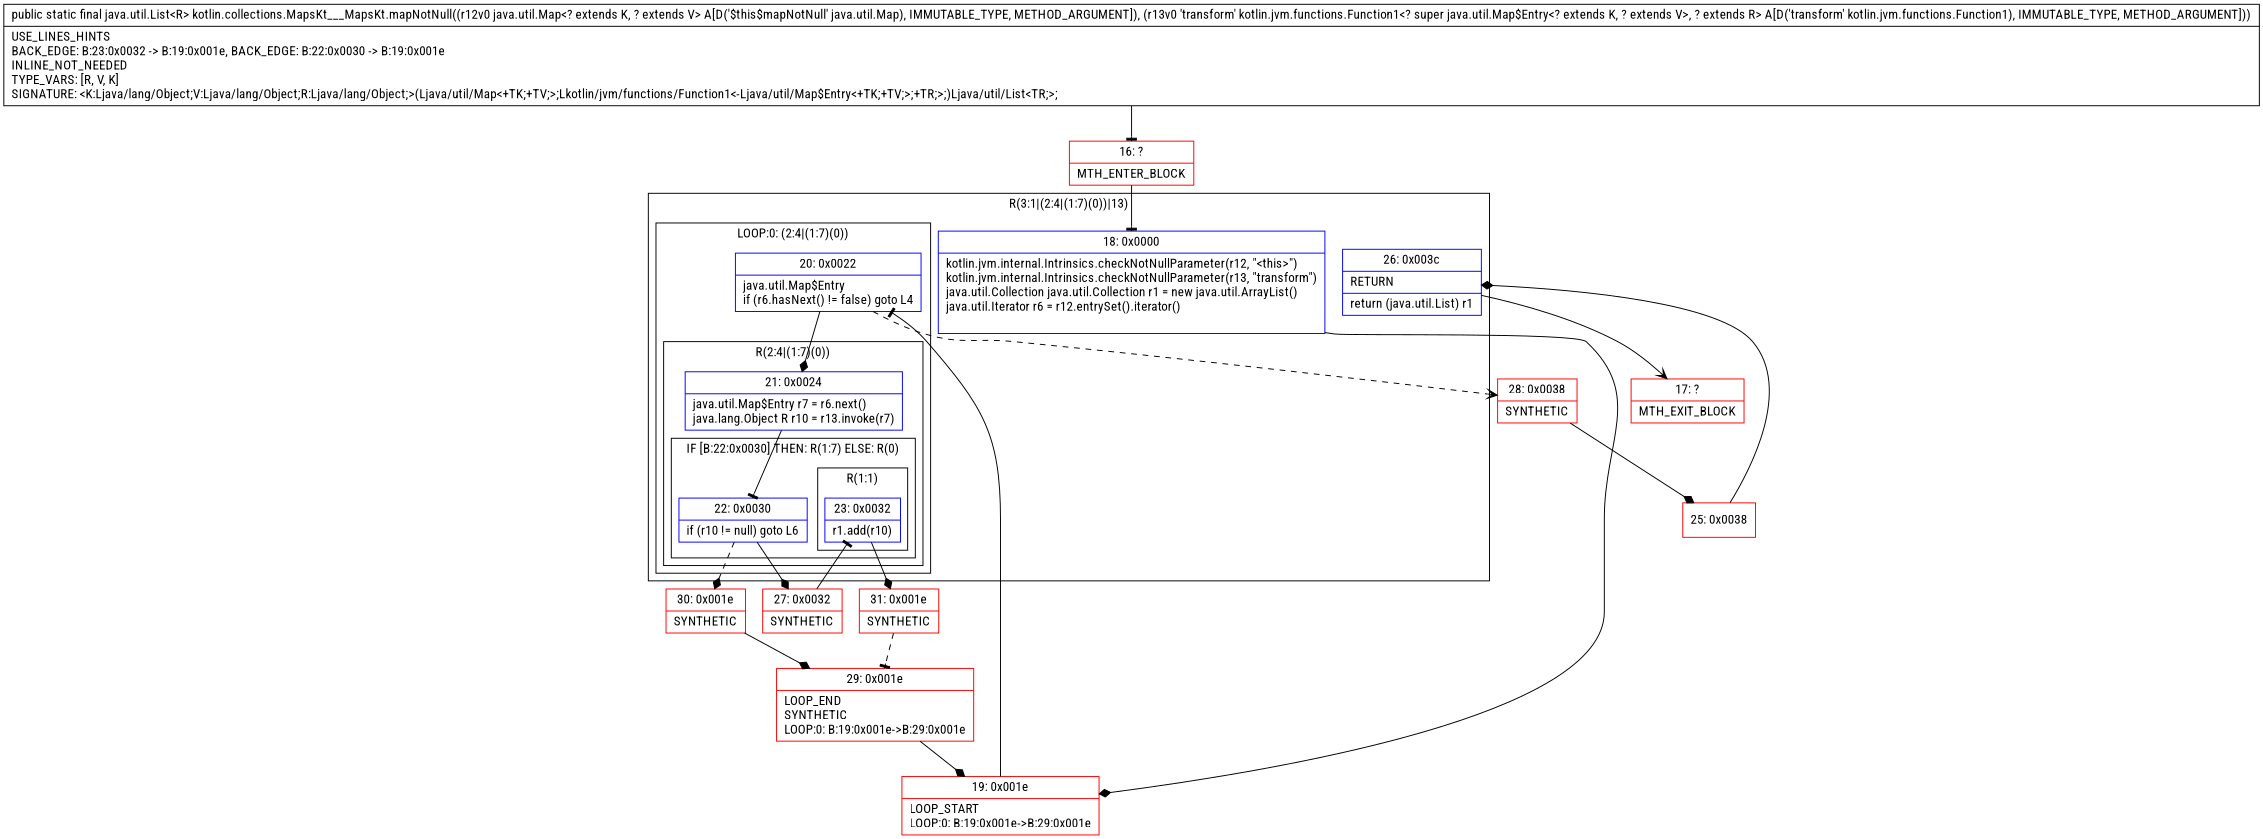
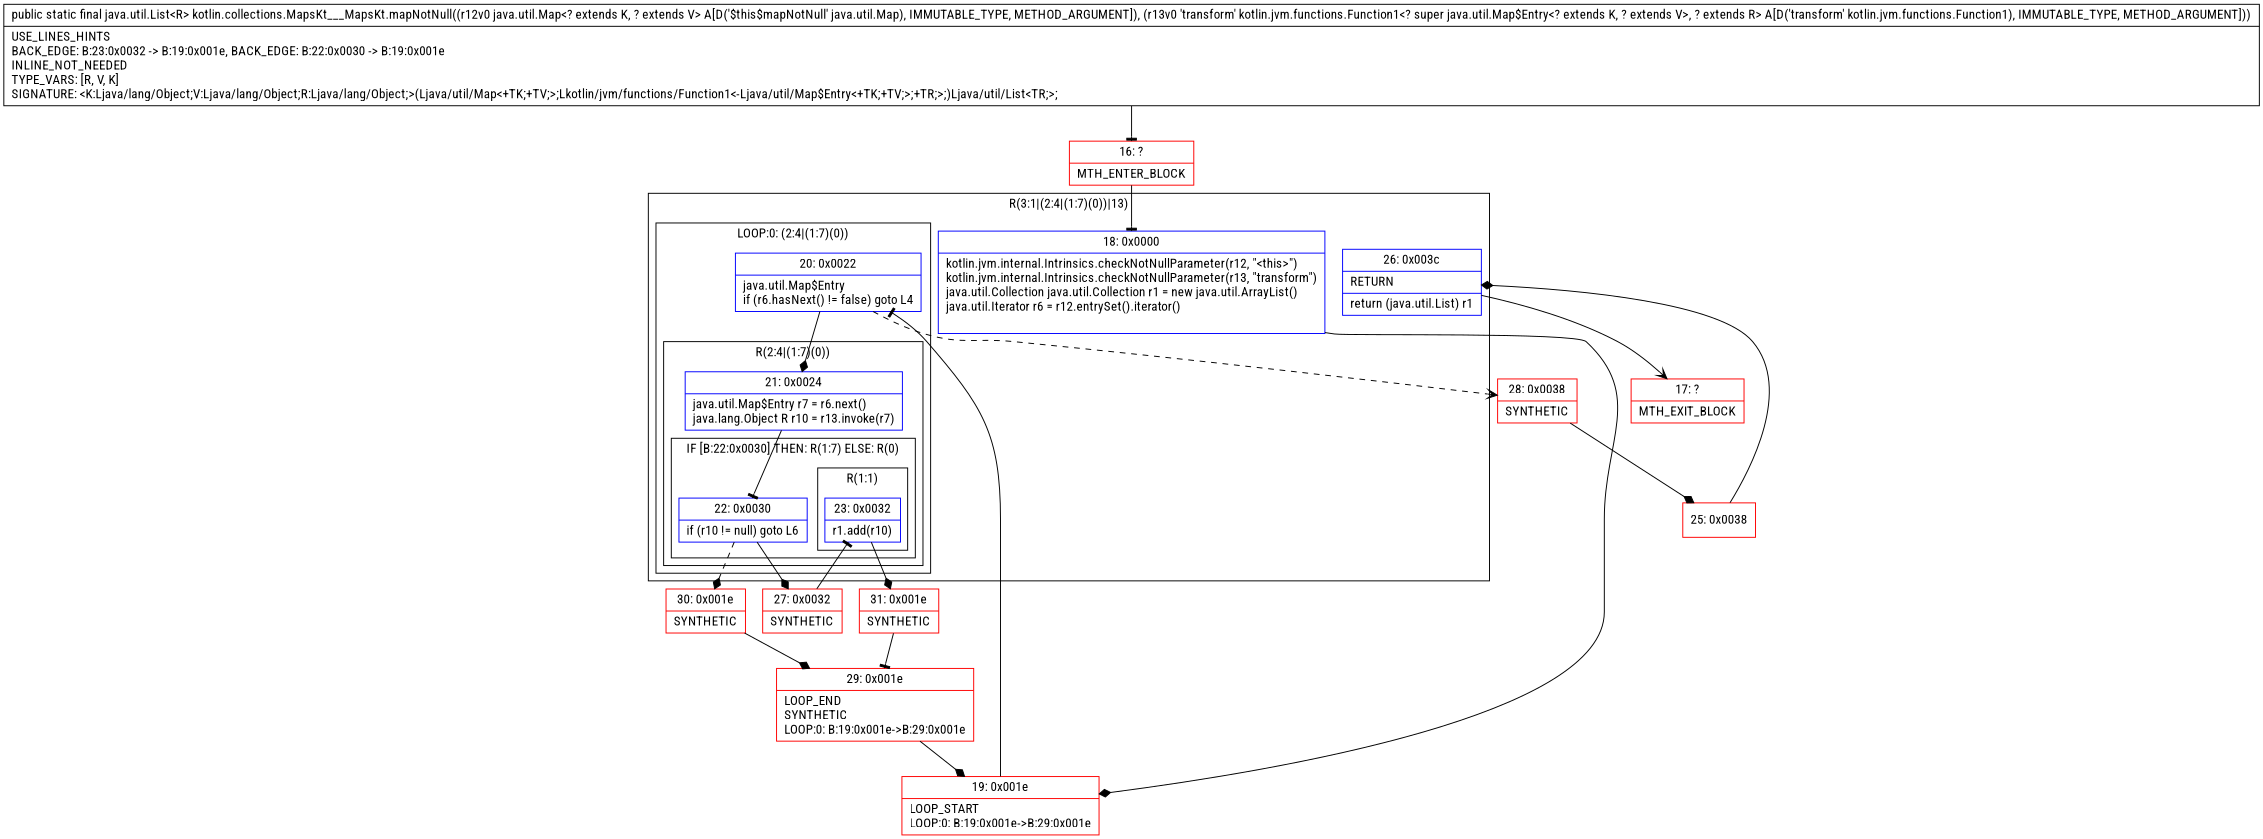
(890, 648) -> (890, 648)
